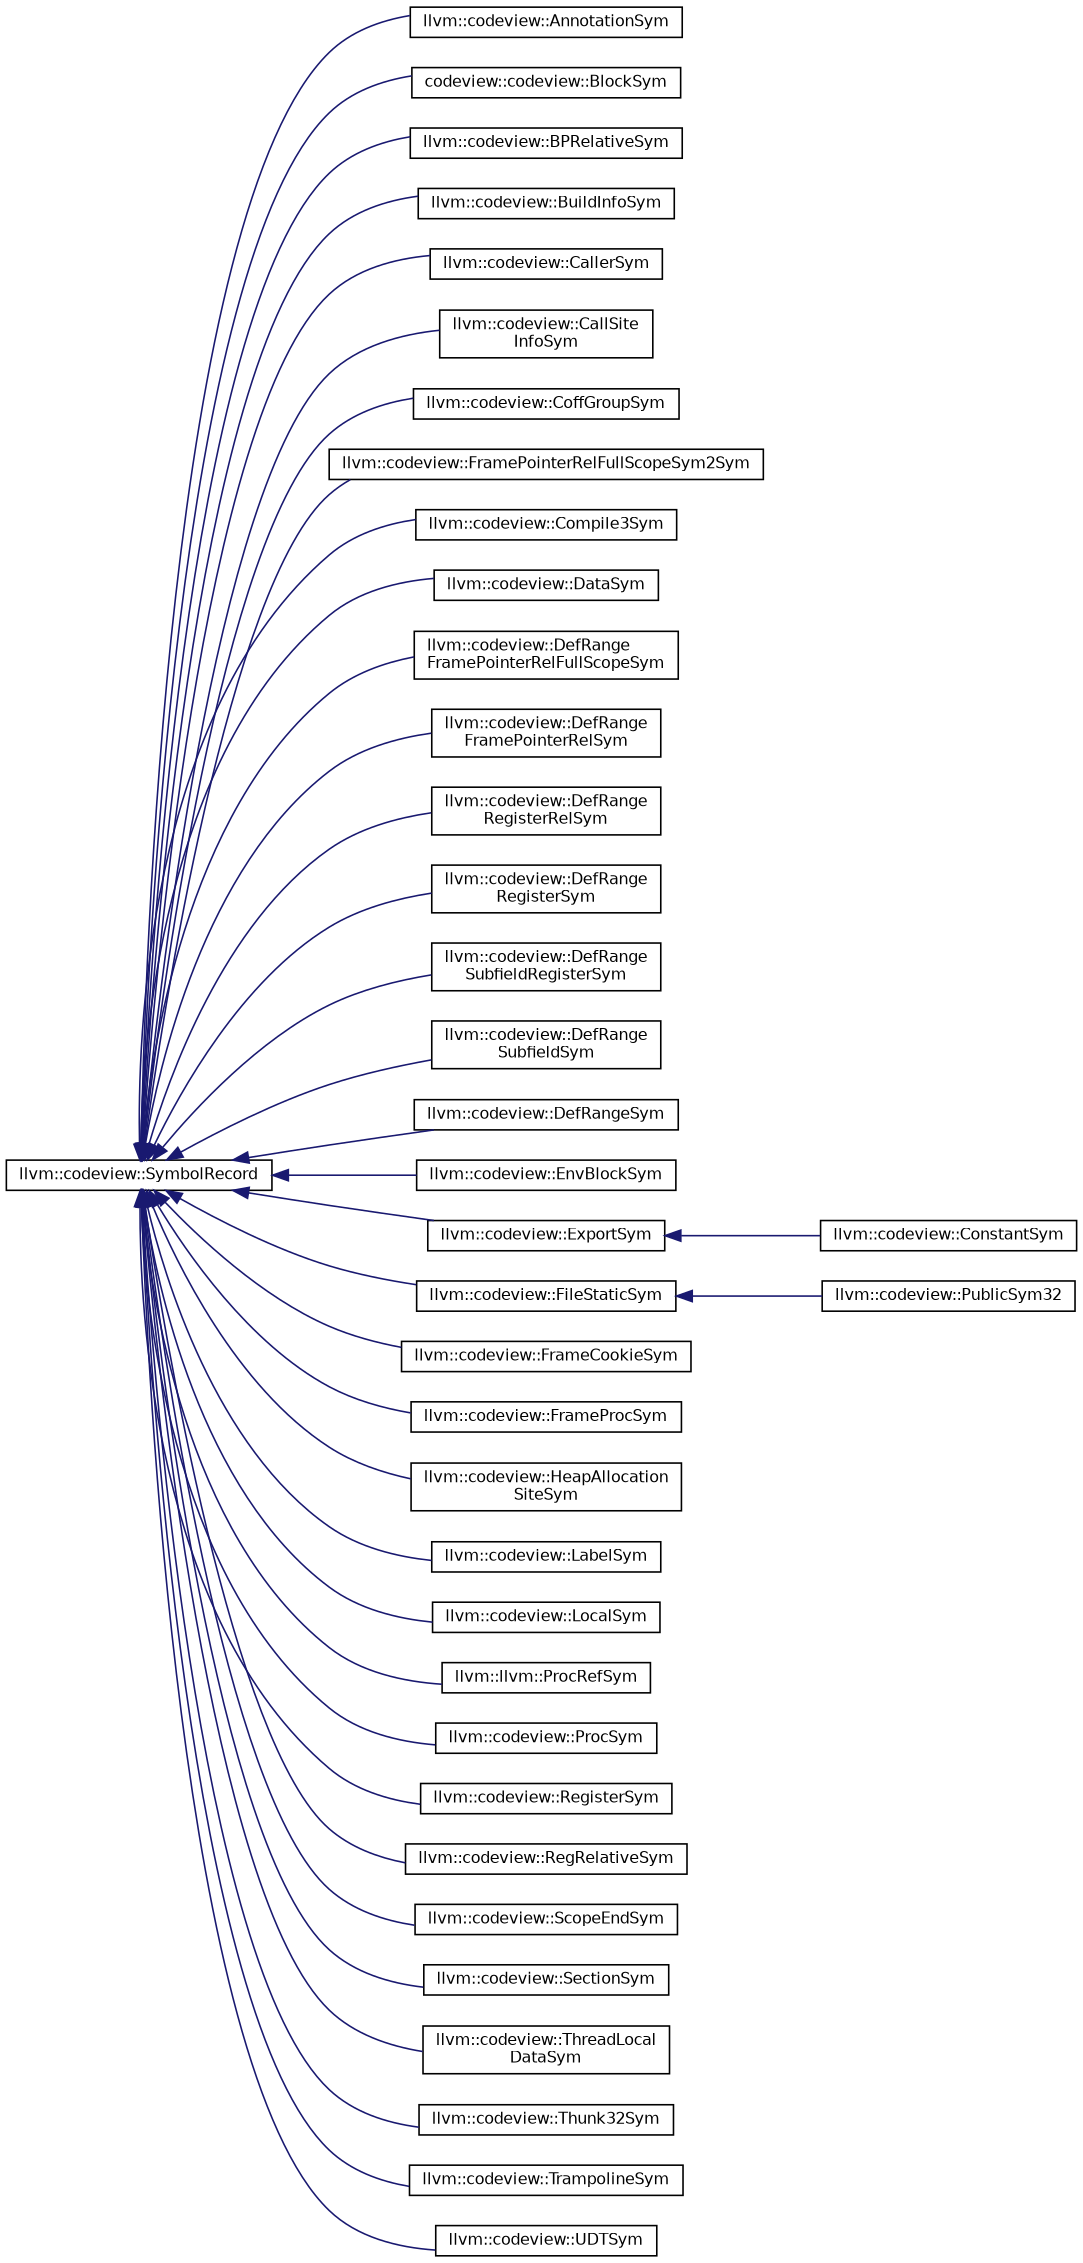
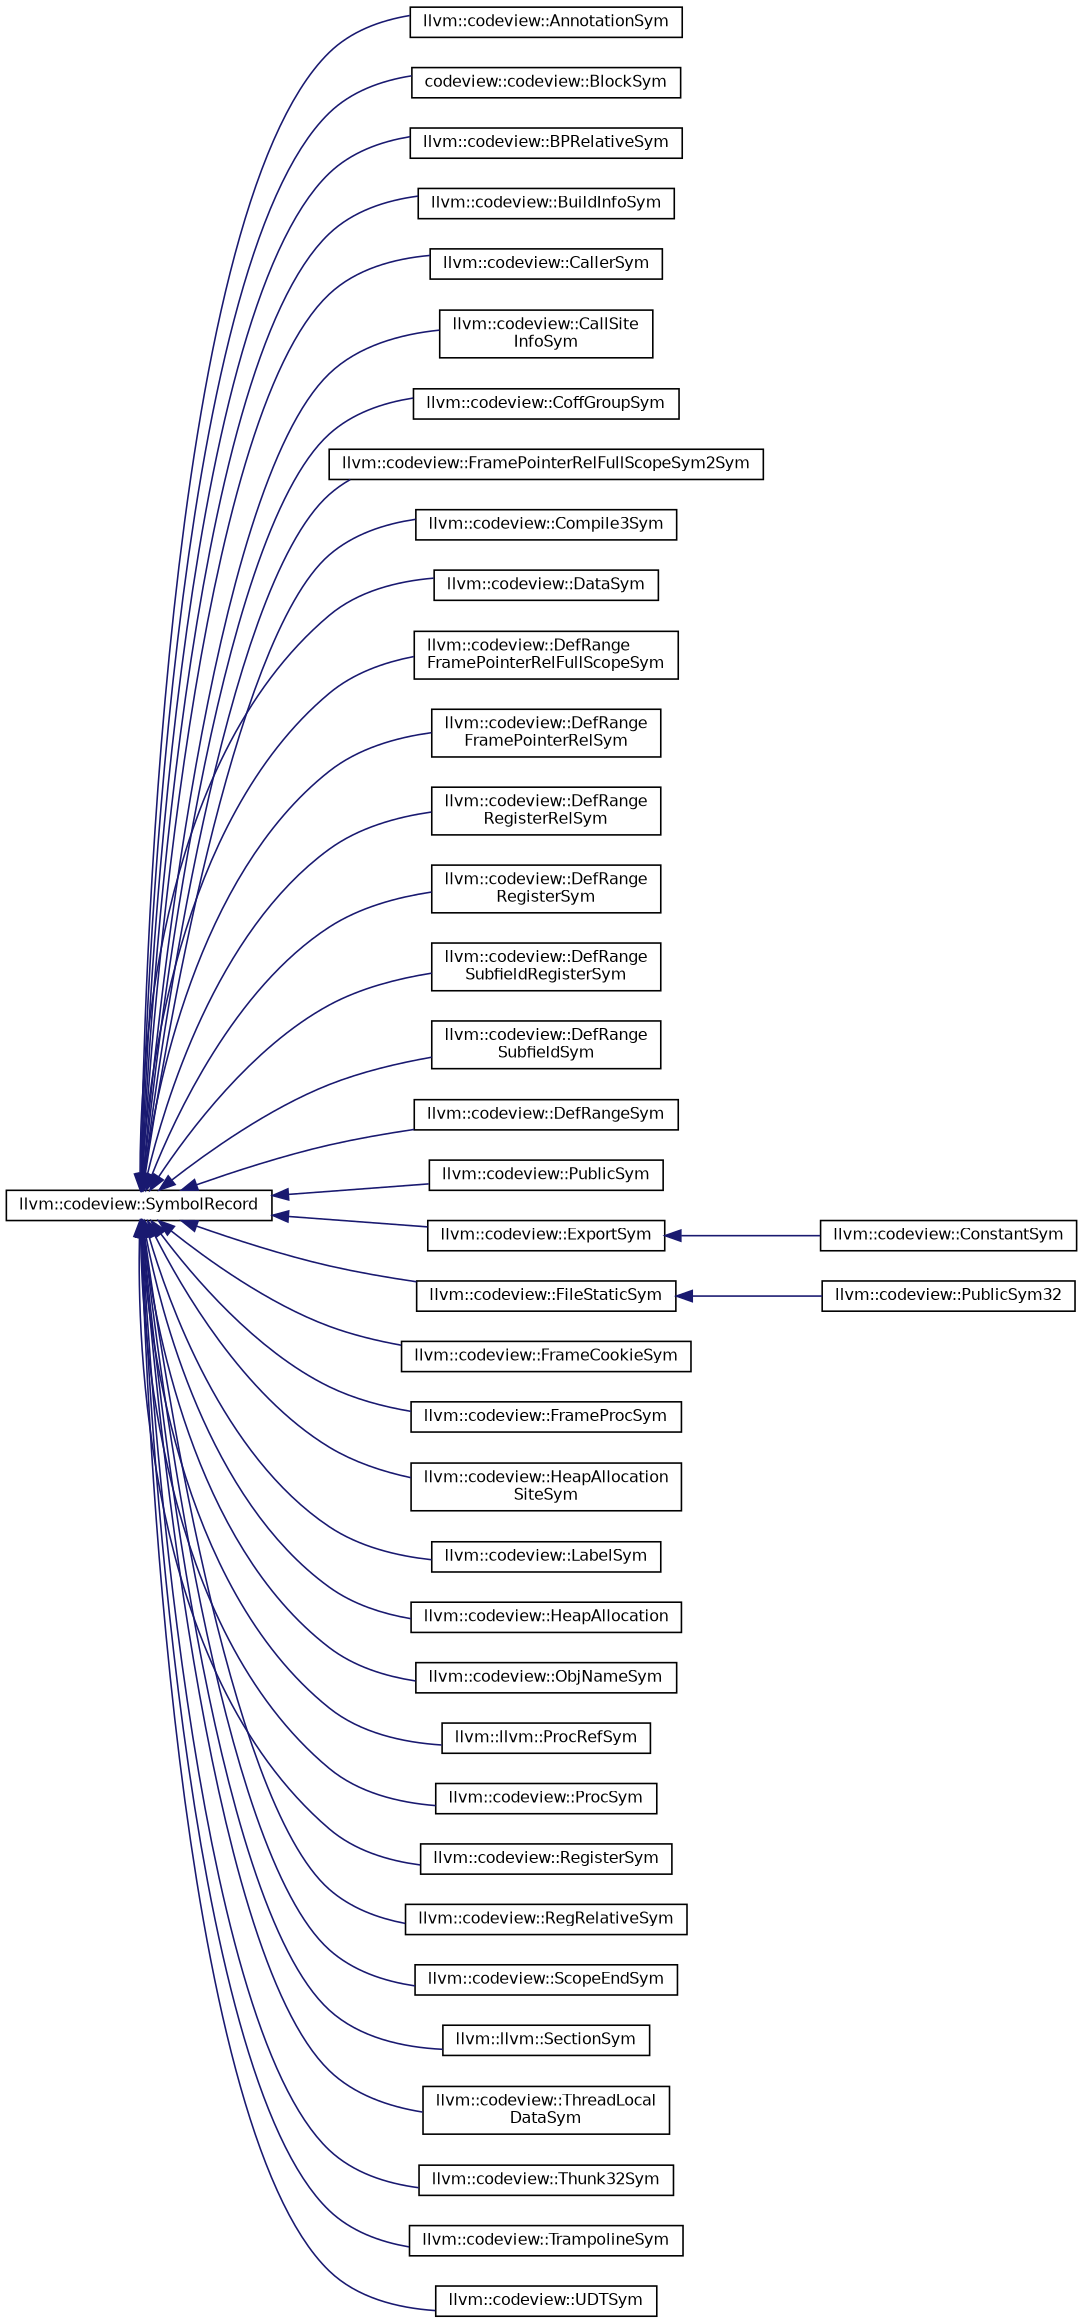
(546, 1175) -> (546, 1175)
(546, 1617) -> (546, 1617)
none -> (546, 1678)
(546, 1980) -> (546, 2040)
